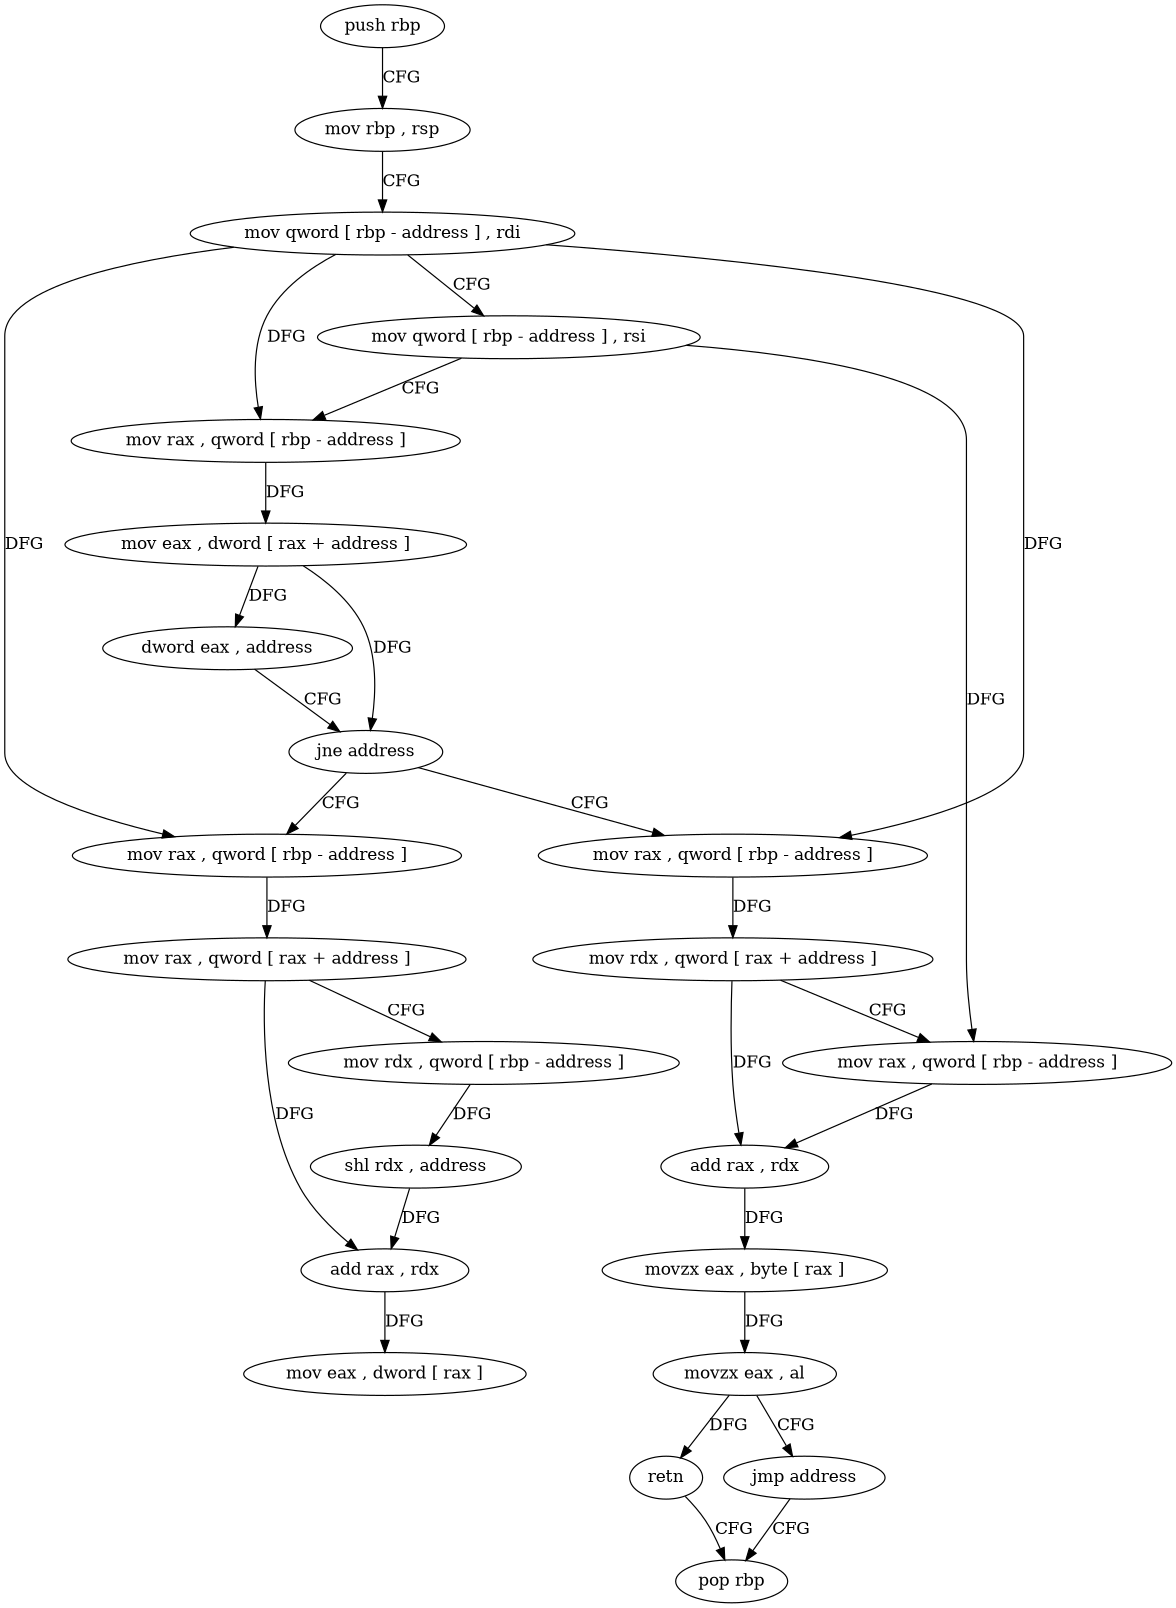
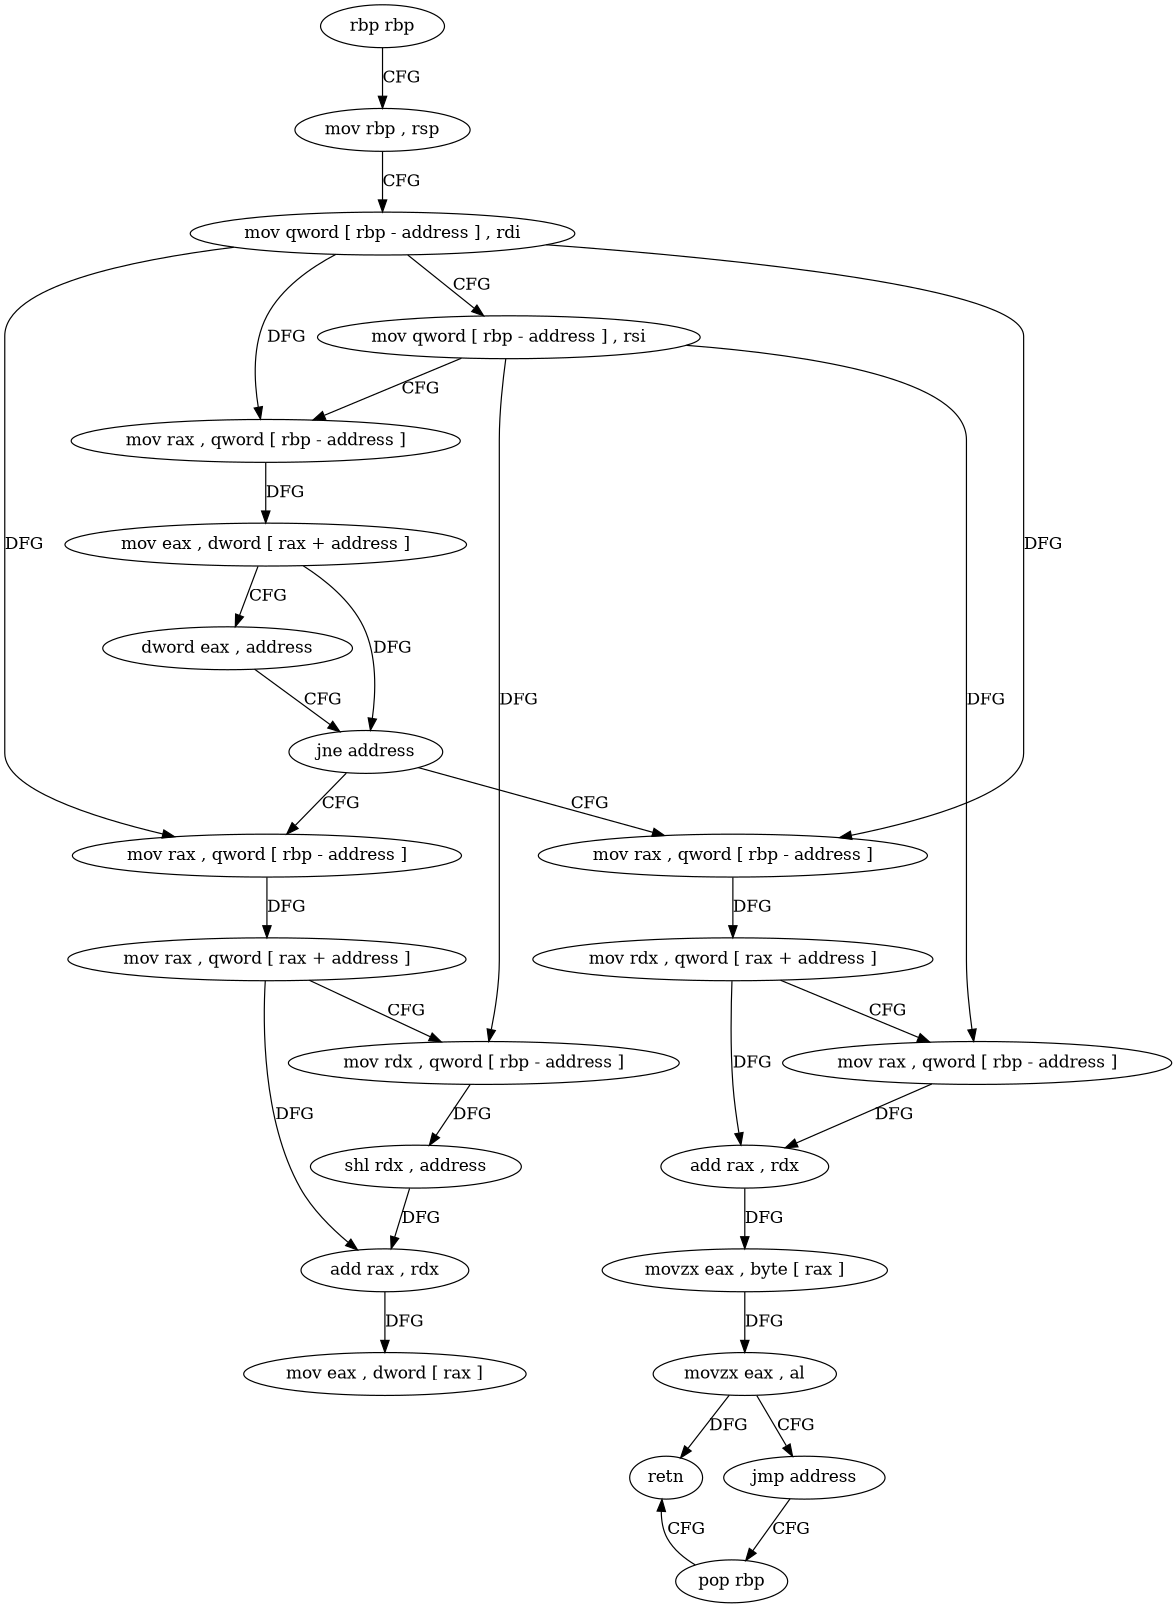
(383, 26) -> (383, 26)
(268, 596) -> (268, 596)
none -> (499, 694)
(706, 1521) -> (670, 1543)
